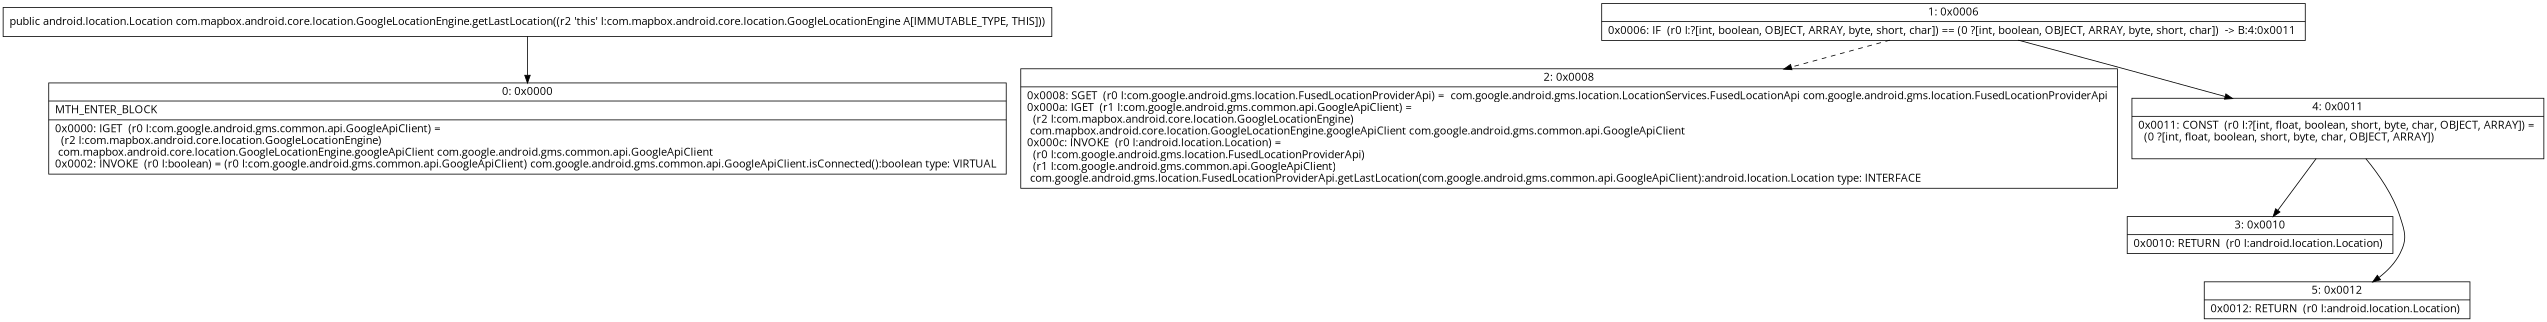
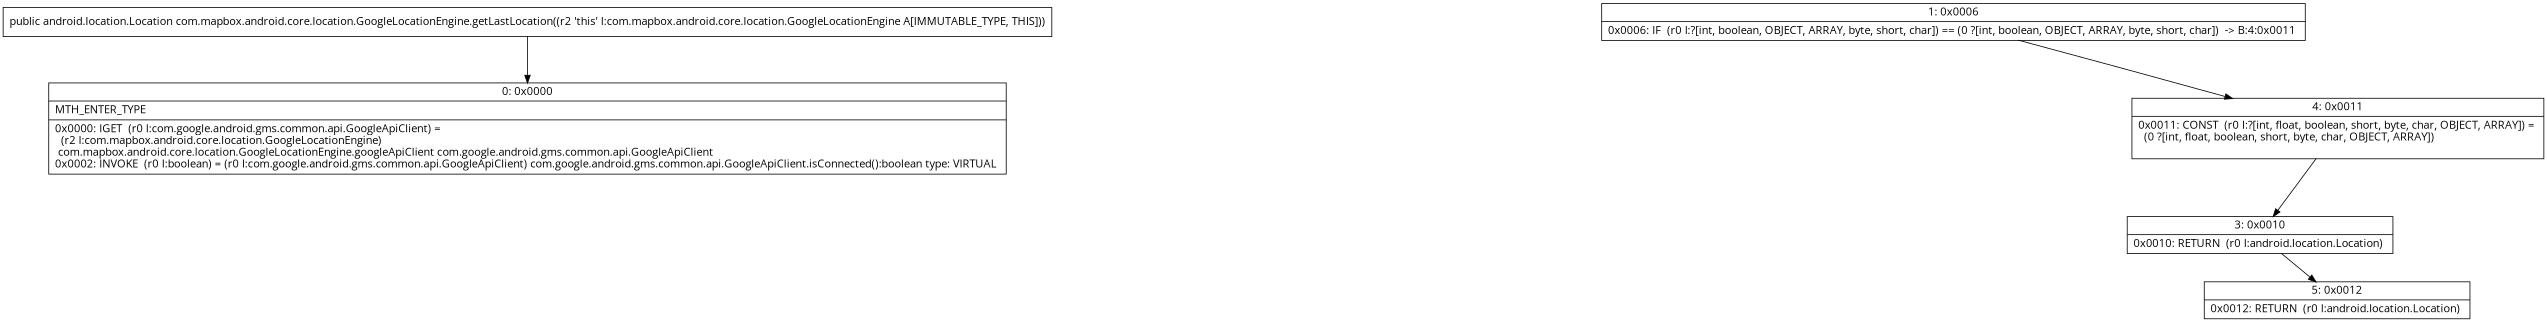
(106, 110) -> (101, 110)
(1569, 129) -> none
(2400, 218) -> (2295, 265)
